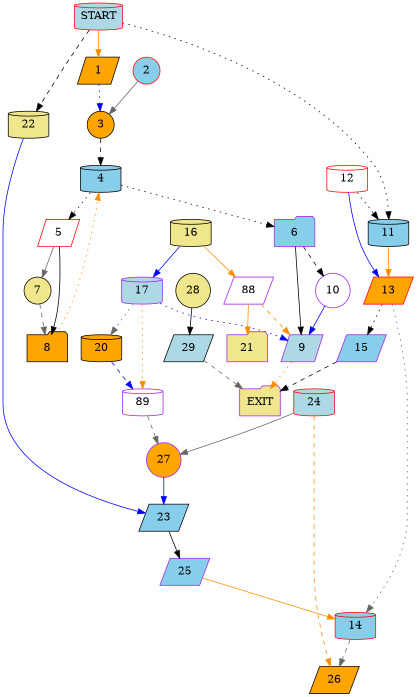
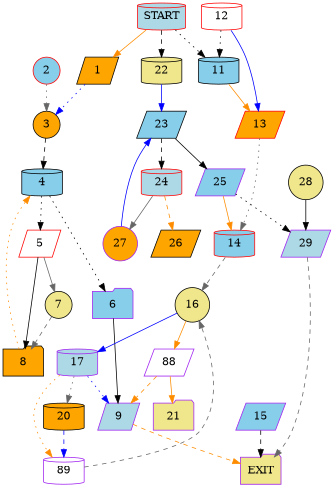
(126, 95) -> (47, 94)
none -> (162, 150)
none -> (260, 211)
(191, 233) -> (192, 305)
(333, 291) -> none
(377, 316) -> none
(189, 348) -> (306, 244)
(283, 372) -> (188, 446)
(152, 426) -> (194, 436)
(346, 649) -> (216, 271)
